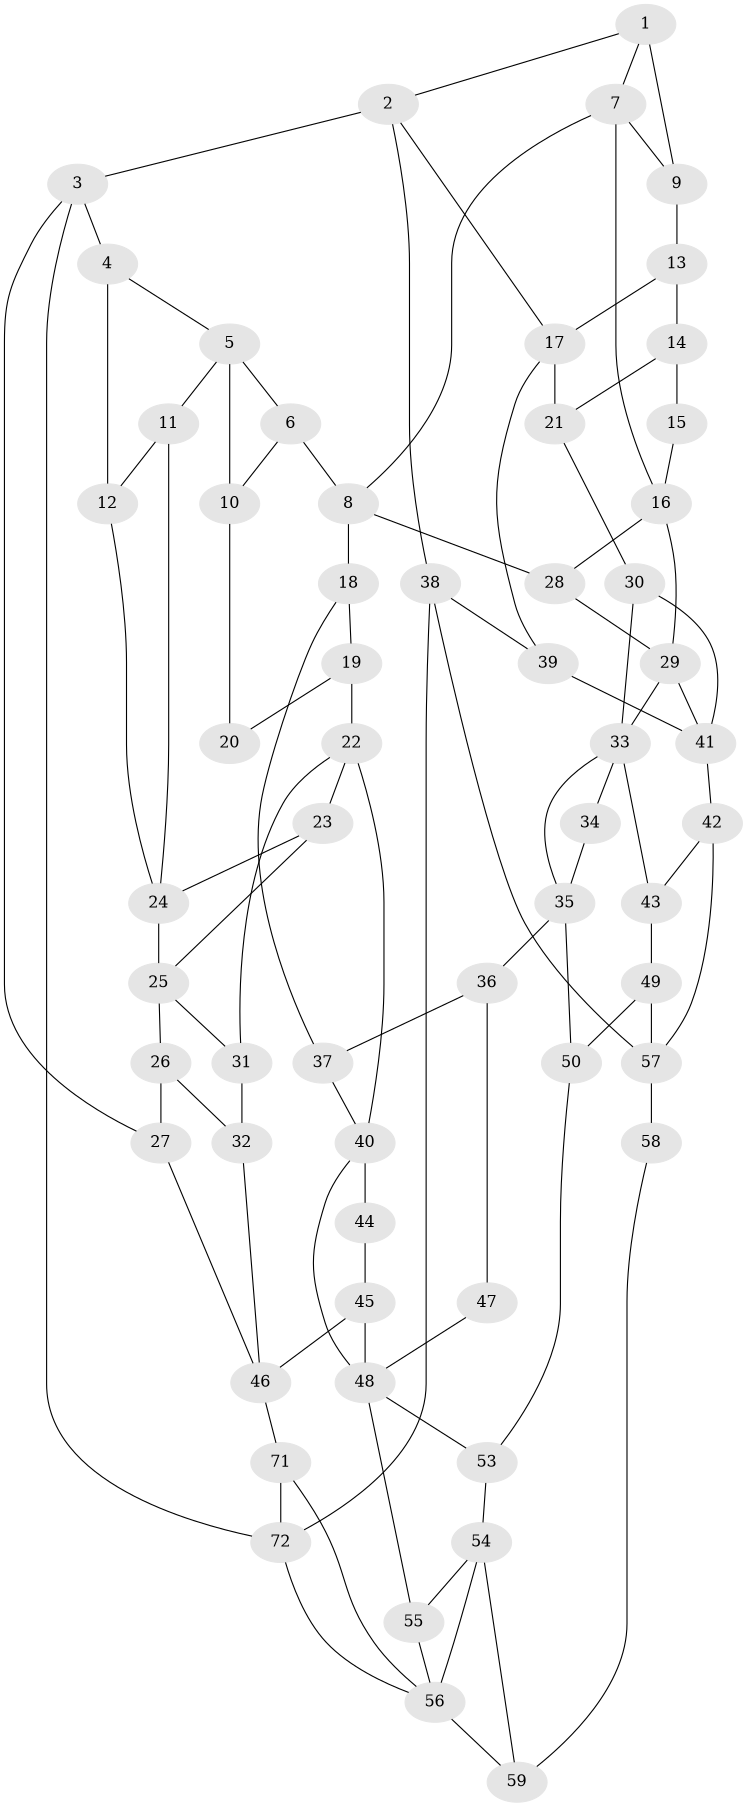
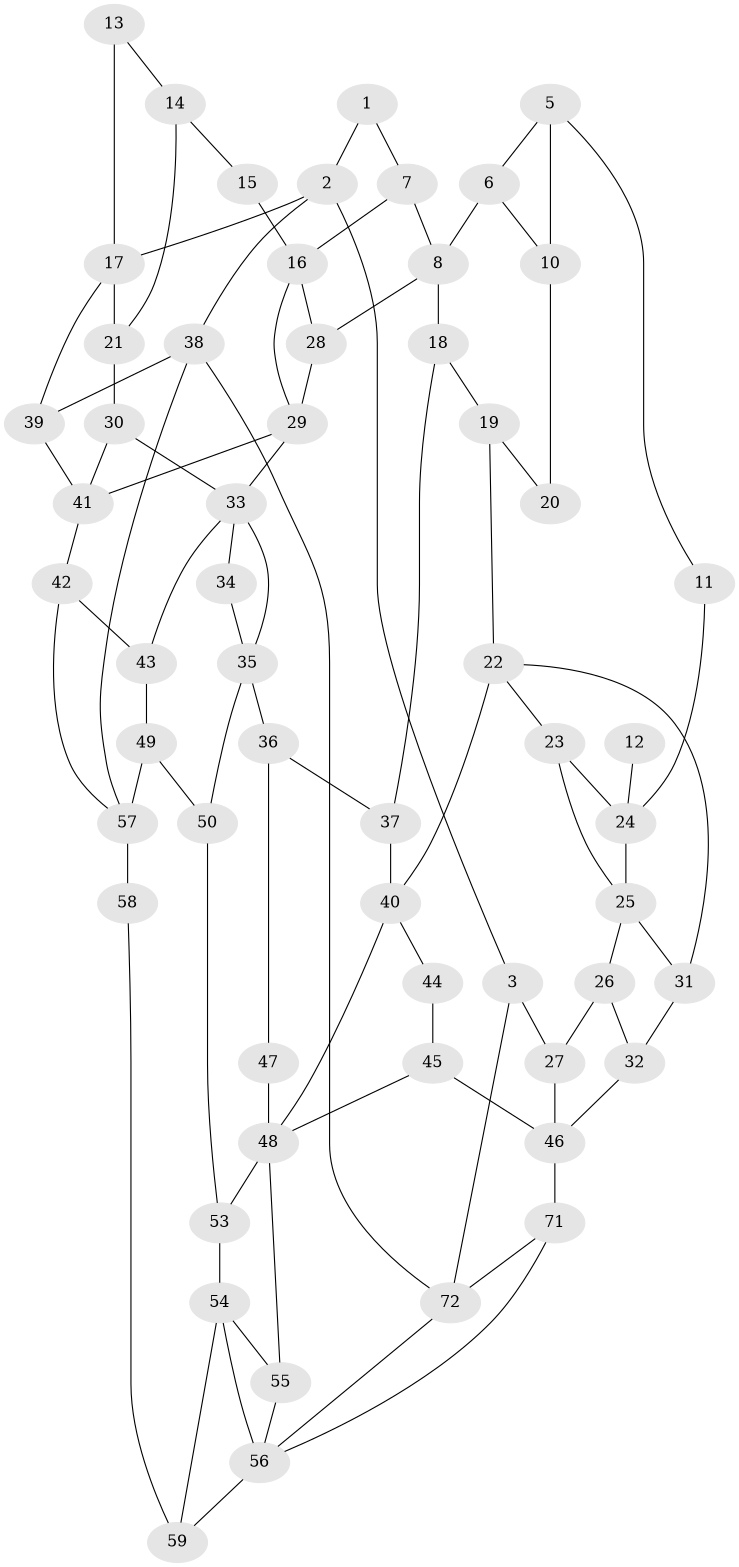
(677, 184) -> none
(108, 264) -> none
(138, 464) -> none
